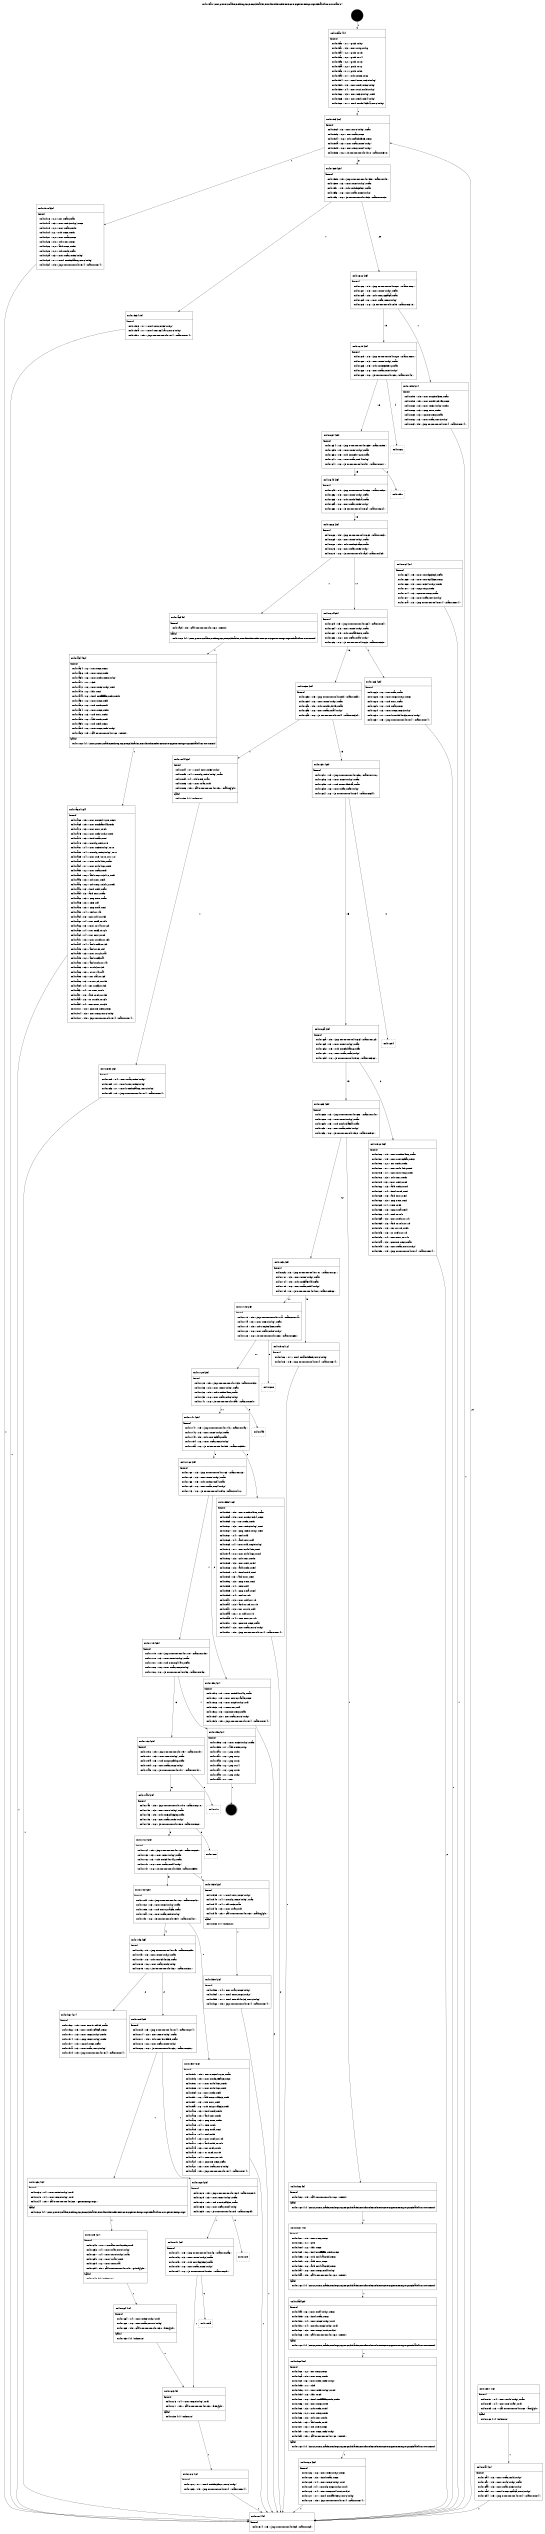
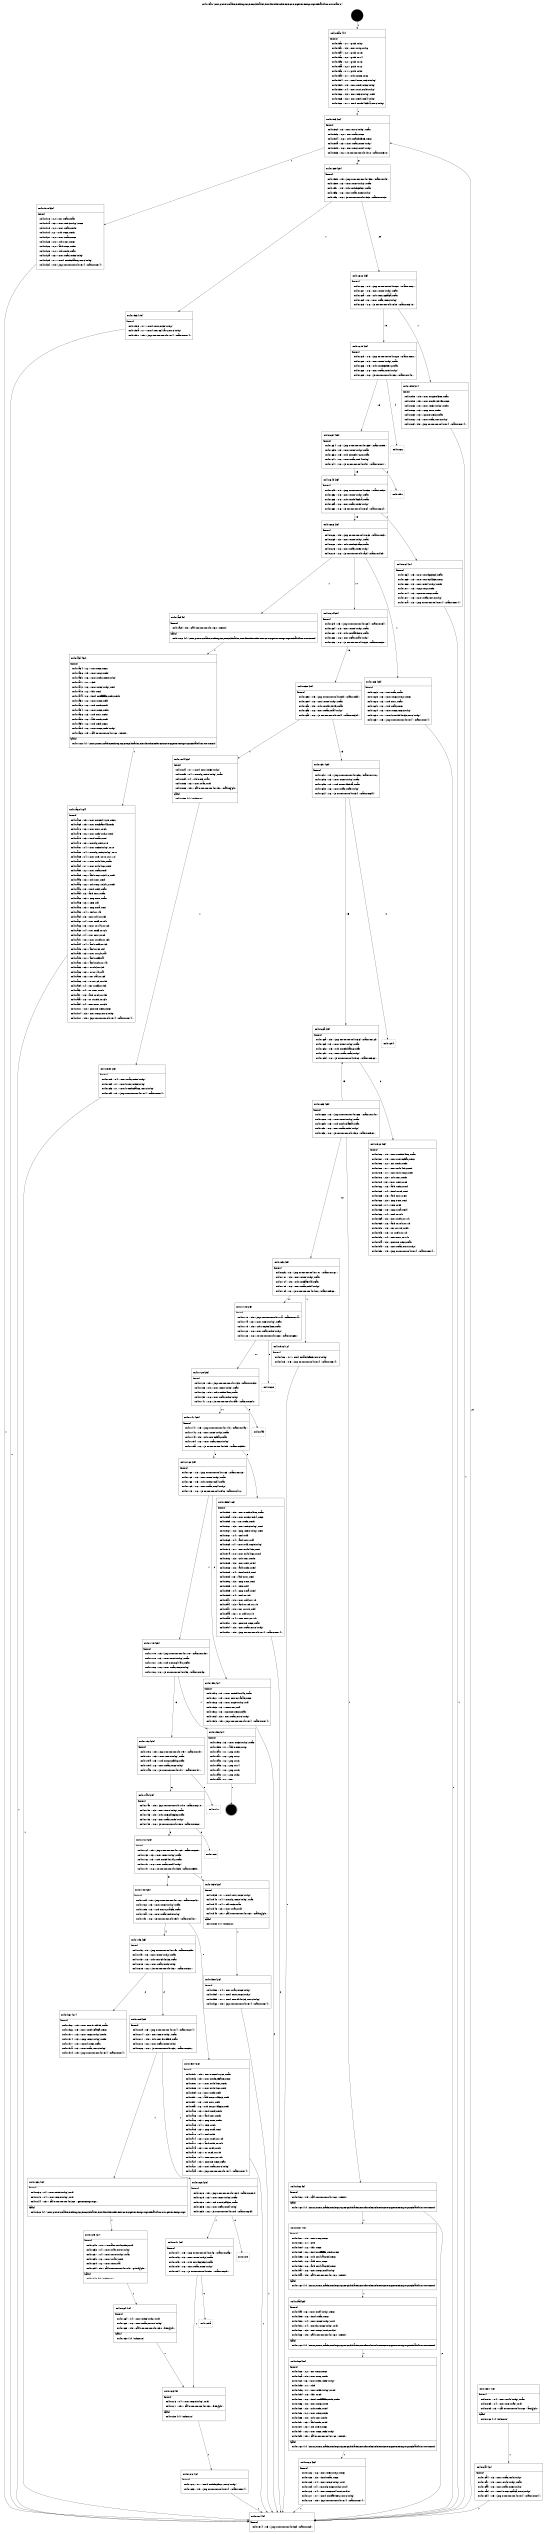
none -> (400, 535)
(374, 662) -> (390, 615)
(346, 1081) -> (341, 1082)
(307, 1299) -> (307, 1299)
(446, 1944) -> (441, 2411)
